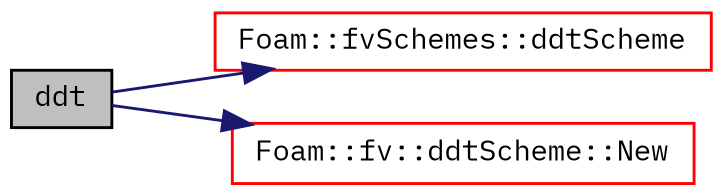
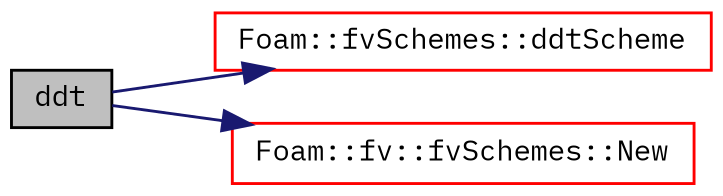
(463, 153) -> (463, 153)
